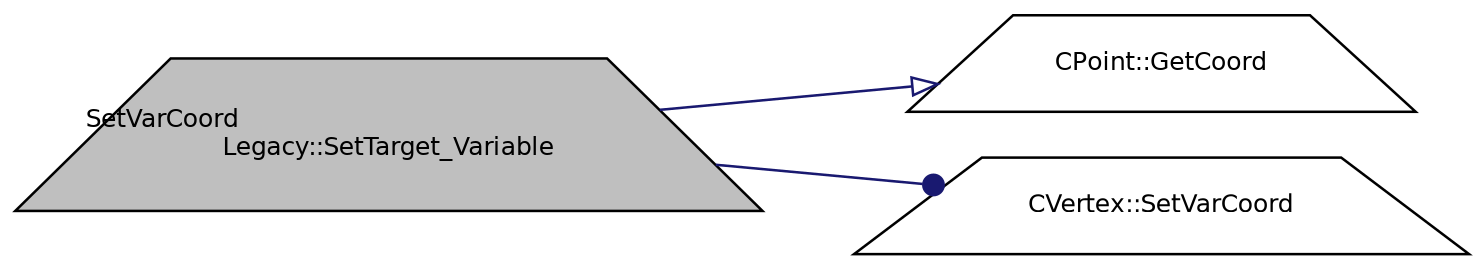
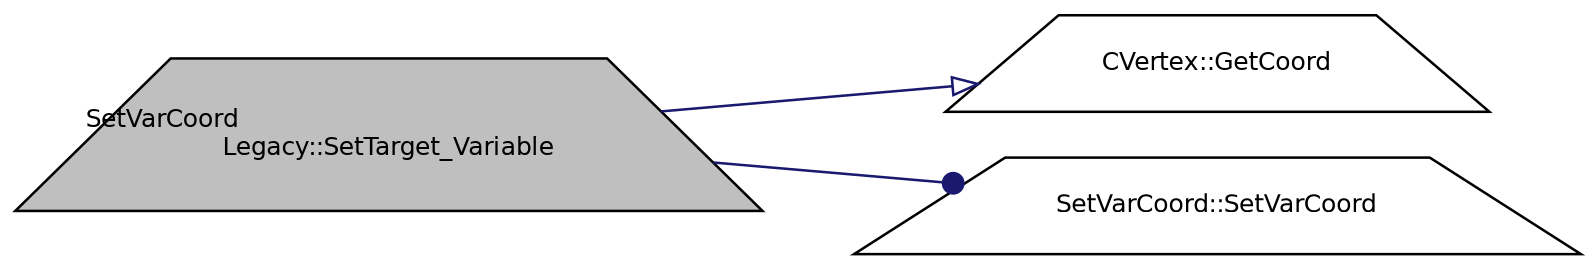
(1162, 64) -> (1217, 64)
(1162, 206) -> (1217, 206)
